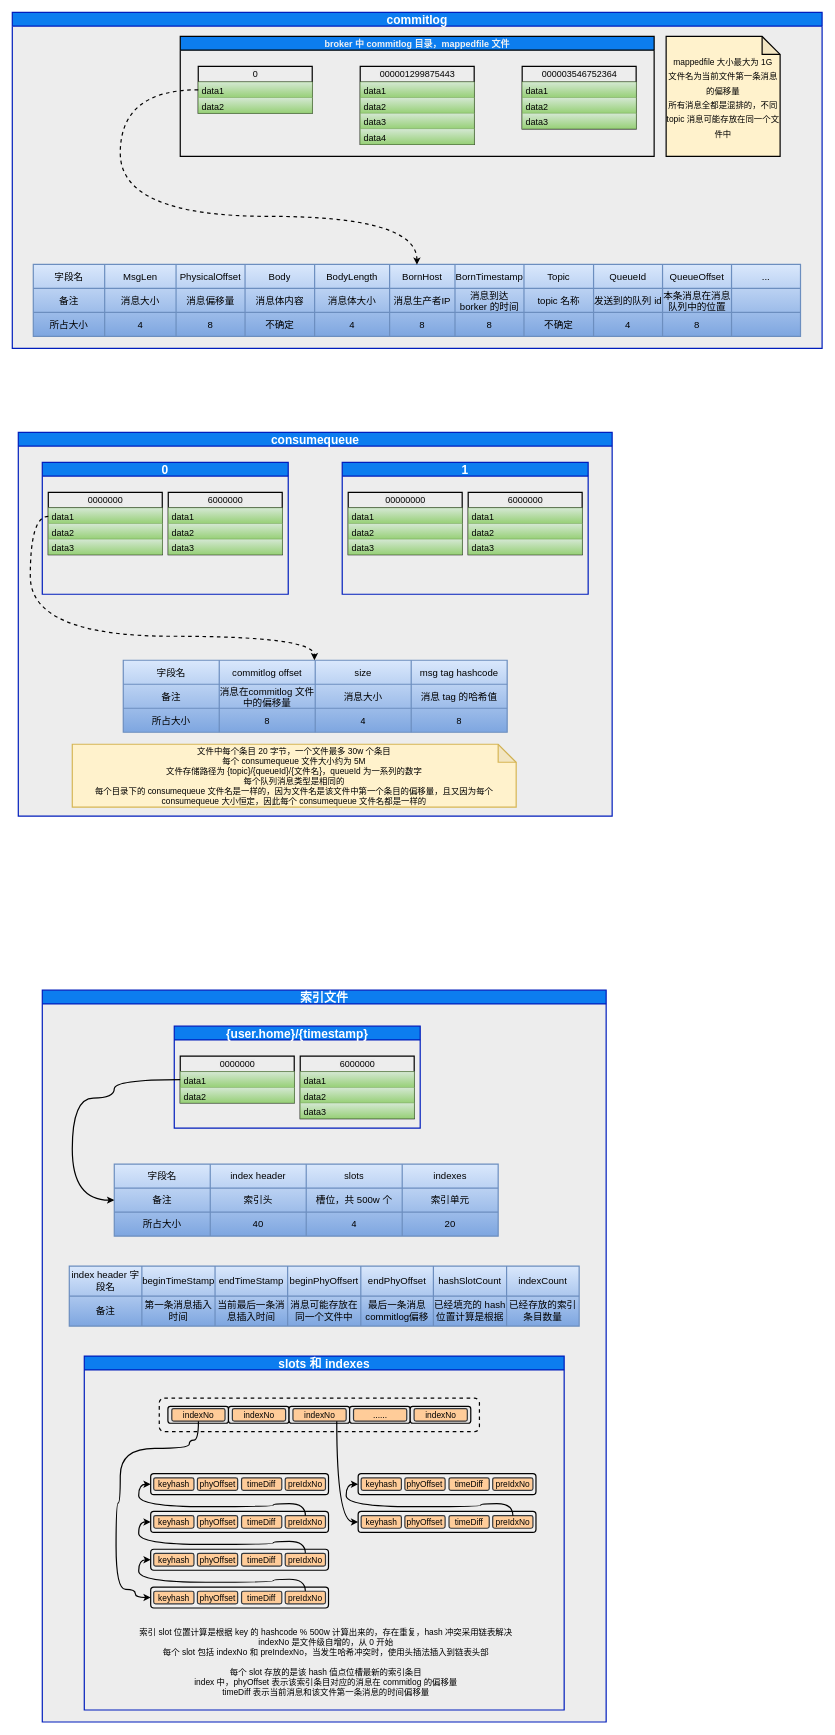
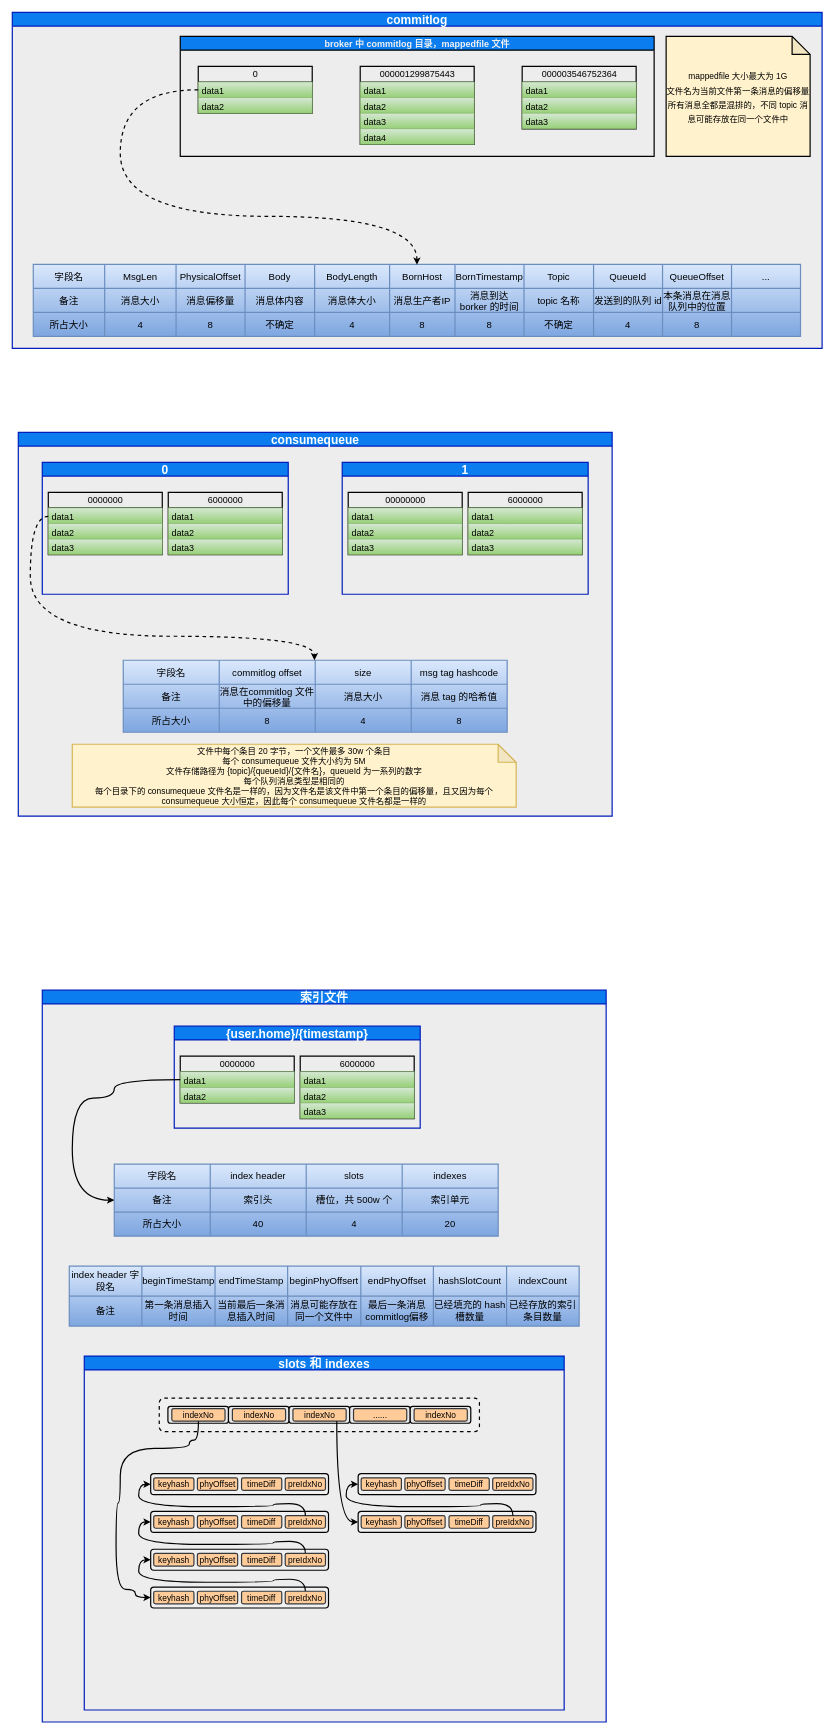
(723, 96) -> (738, 96)
(470, 1311) -> (470, 1311)
(326, 1662) -> none
